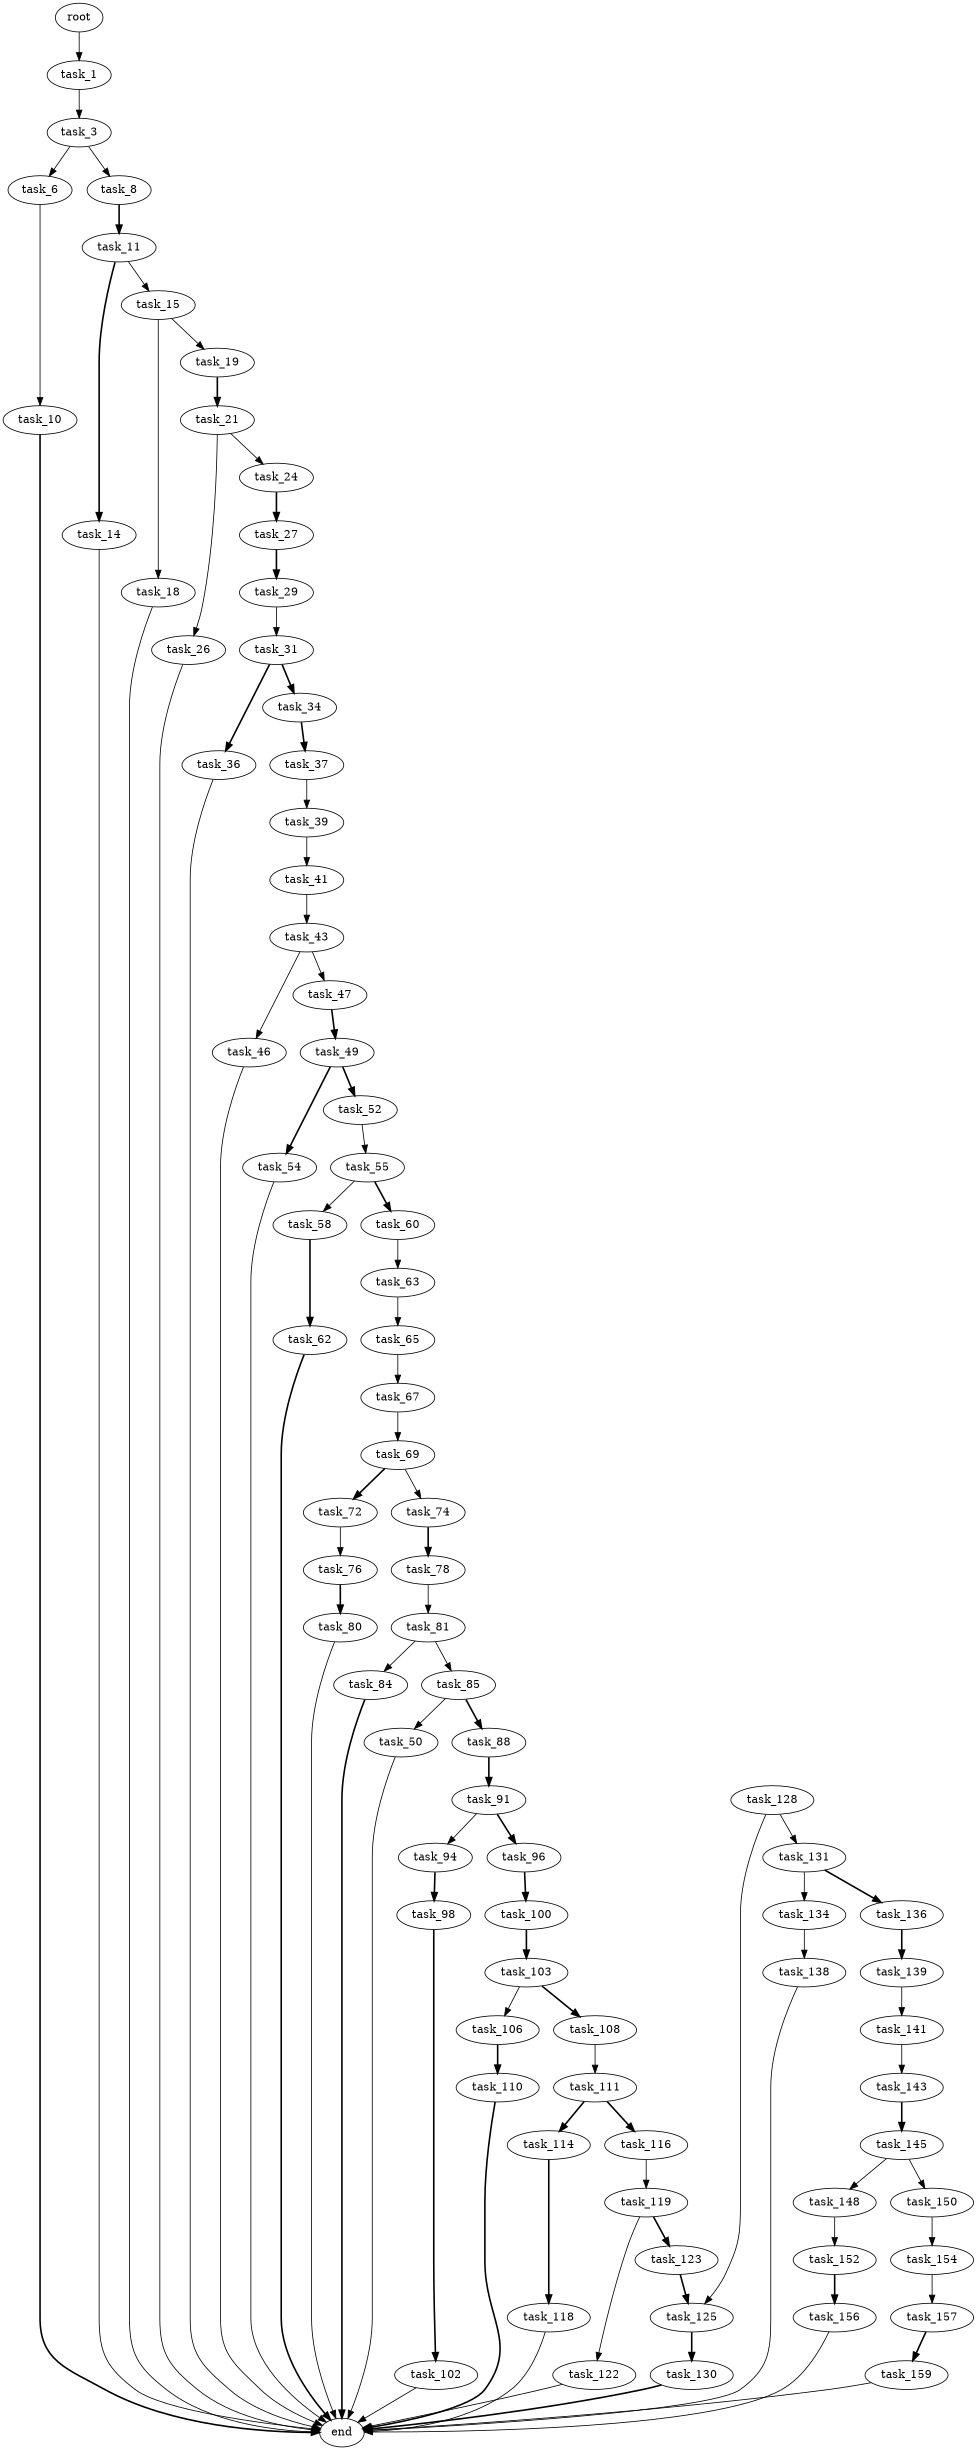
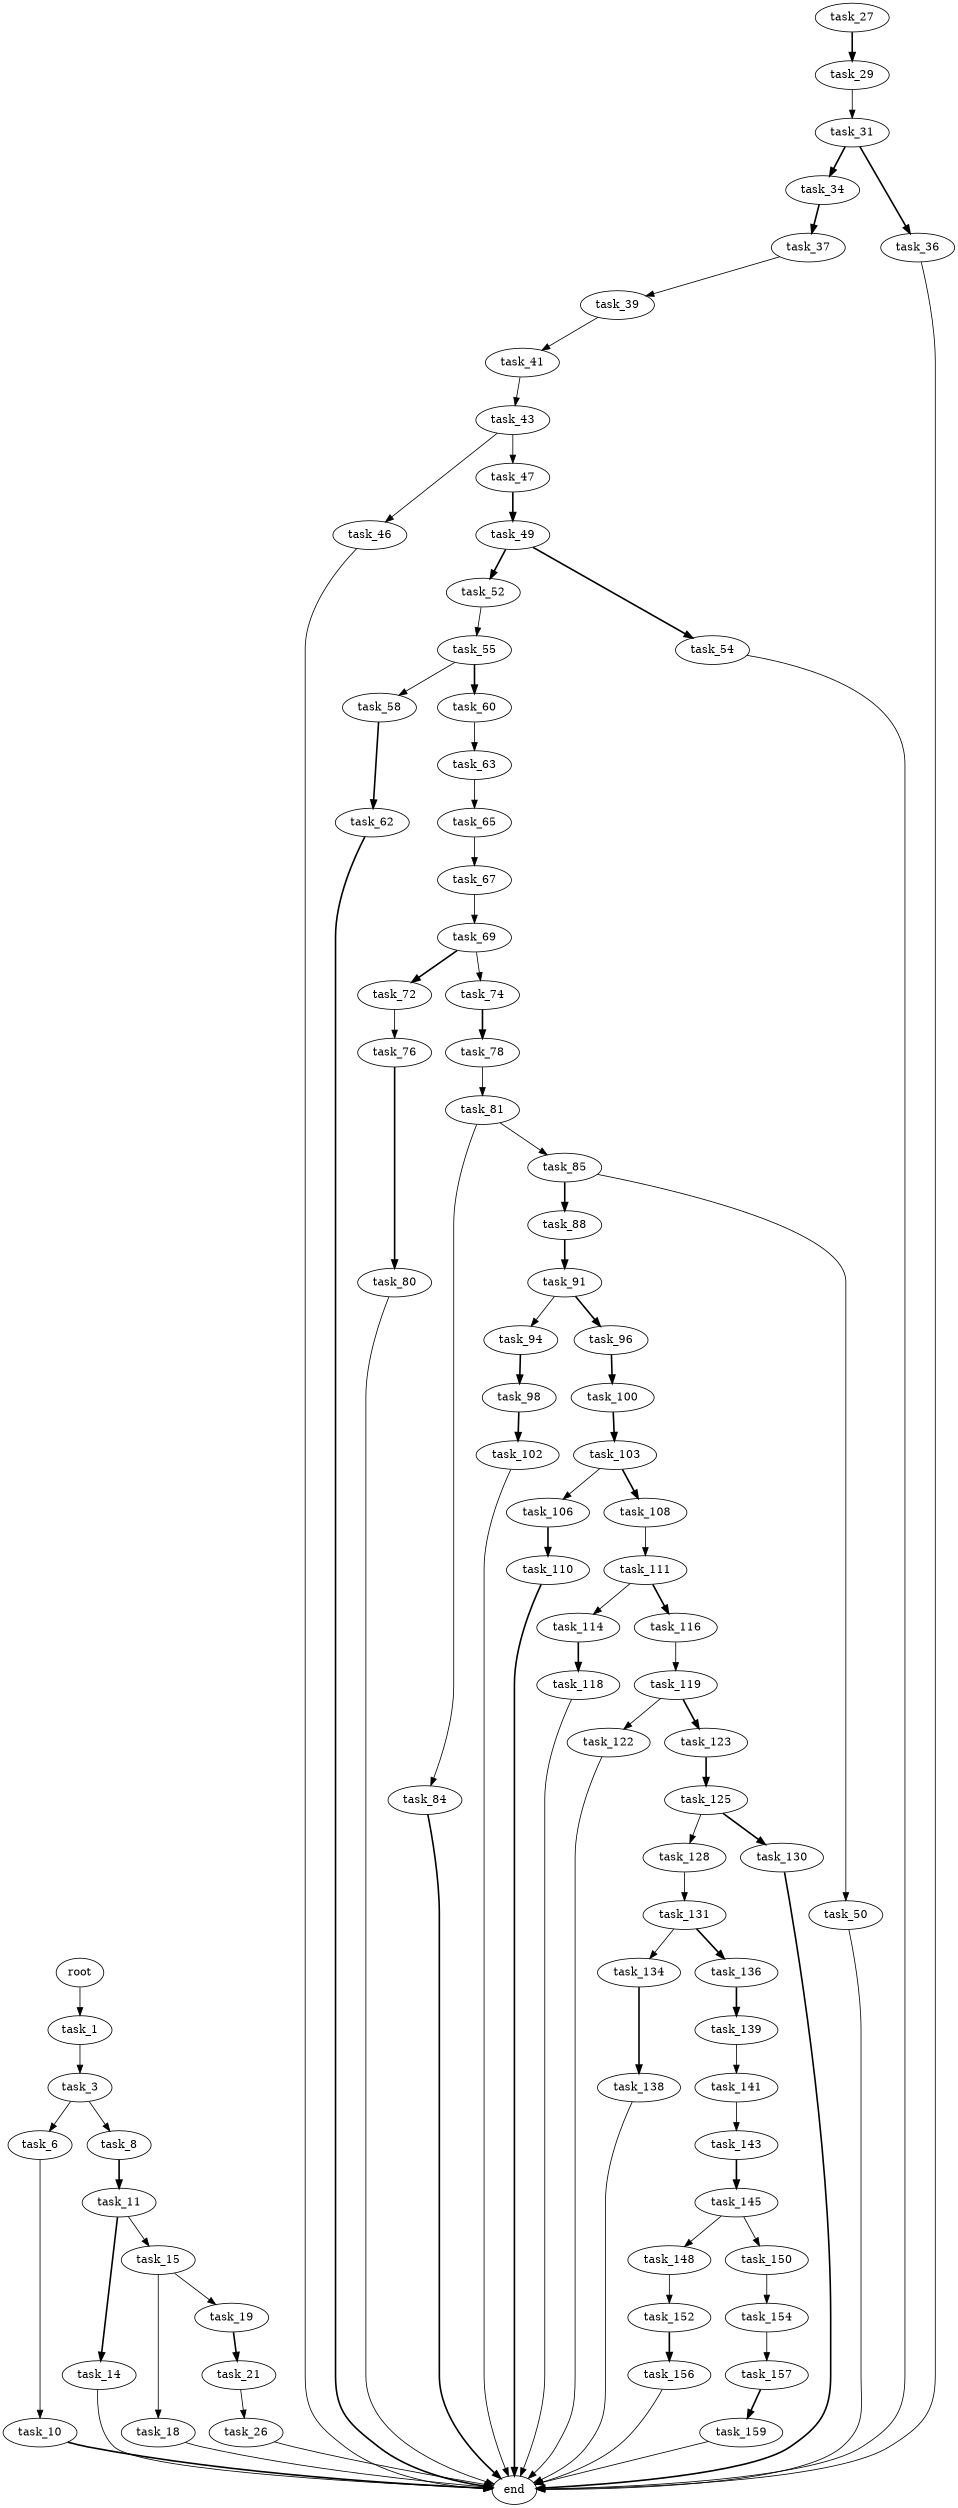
(276, 478) -> none
(804, 1940) -> (639, 2026)
(740, 2058) -> (697, 1825)
(574, 2113) -> (615, 1596)
